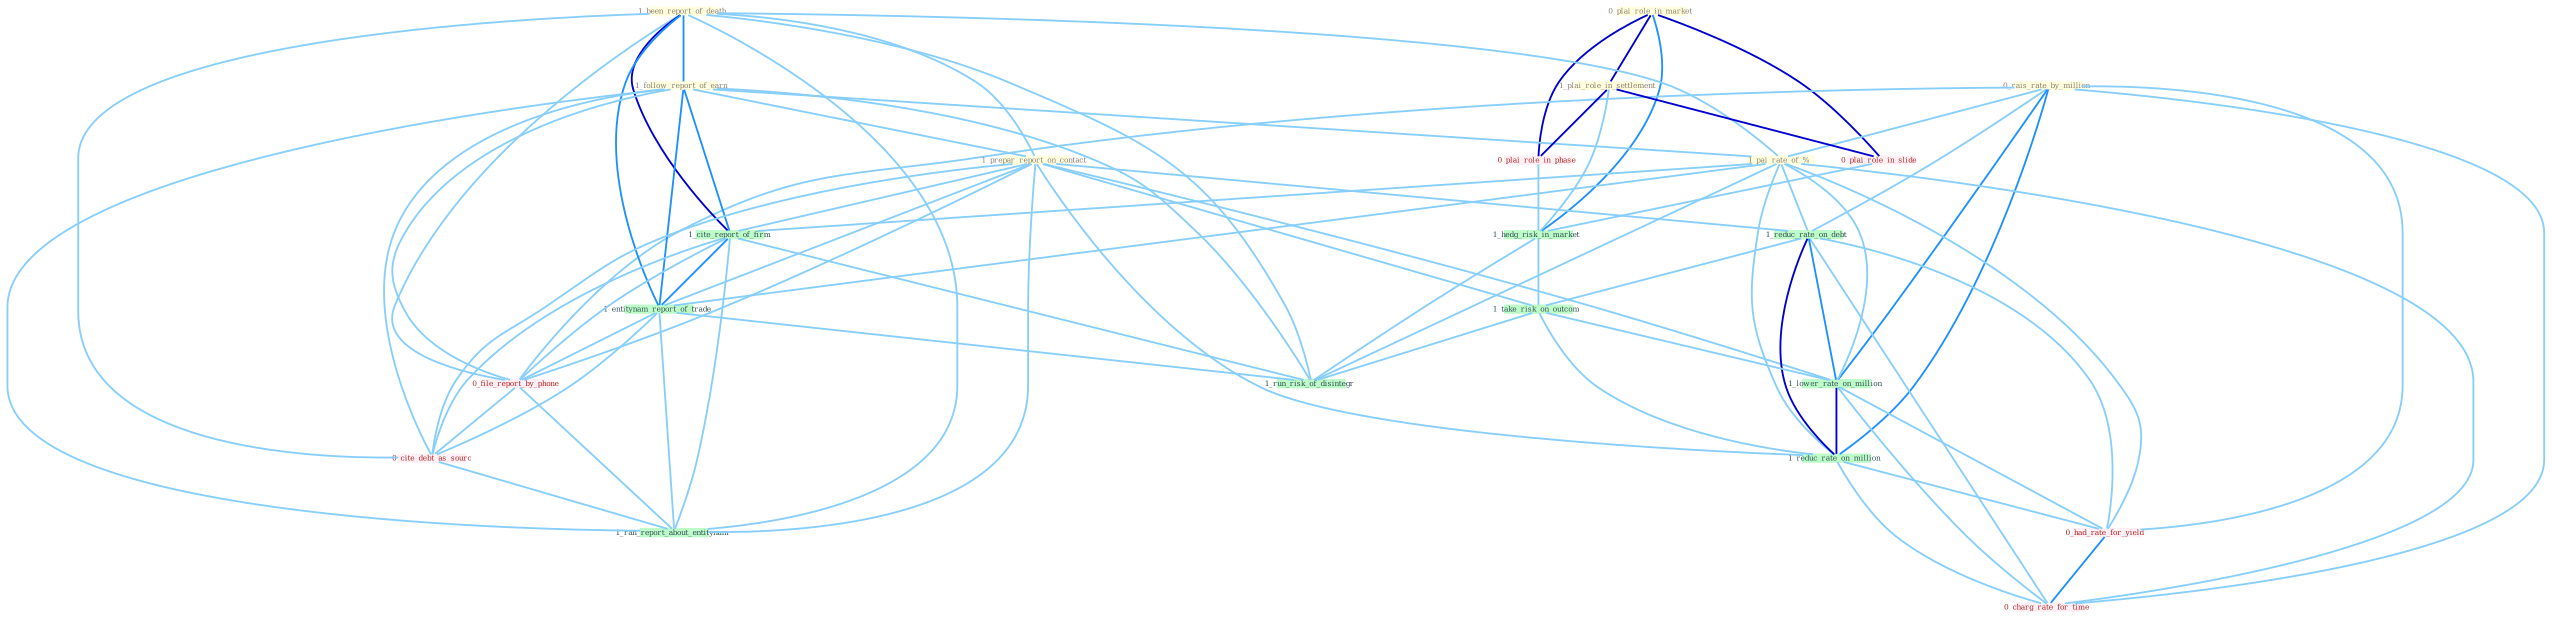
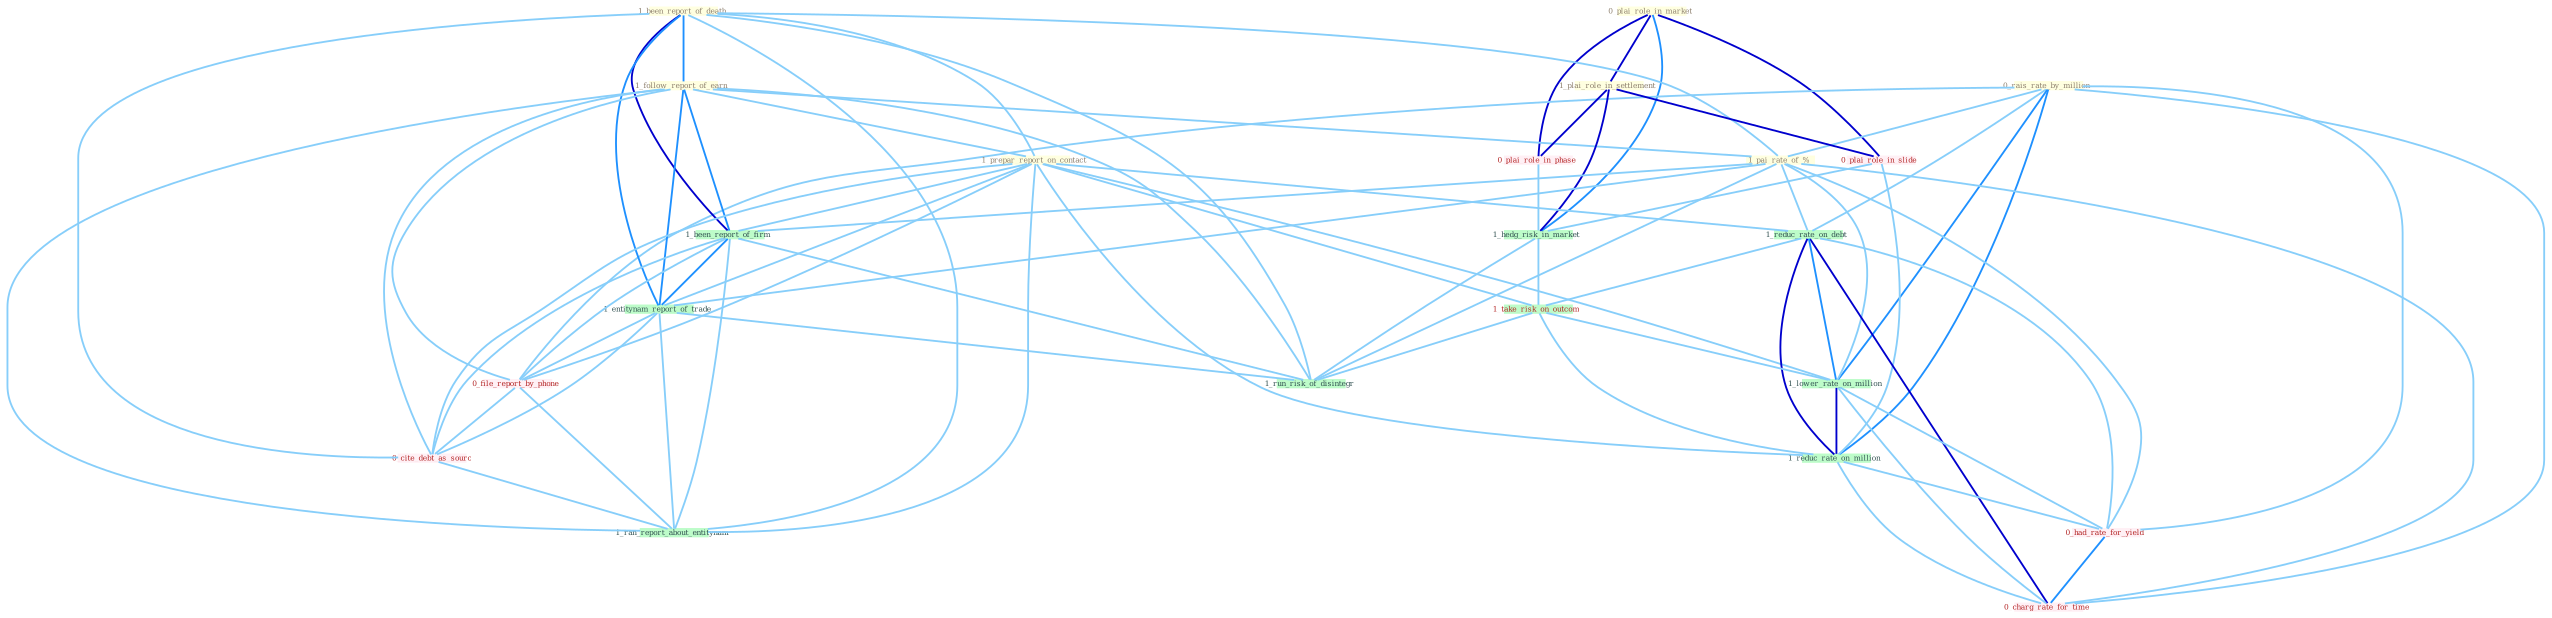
(1589, 163) -> (1589, 163)
(465, 194) -> none
(730, 235) -> (730, 235)
(1538, 309) -> (1538, 309)
(1754, 320) -> (1898, 325)
(1929, 421) -> (1929, 421)
